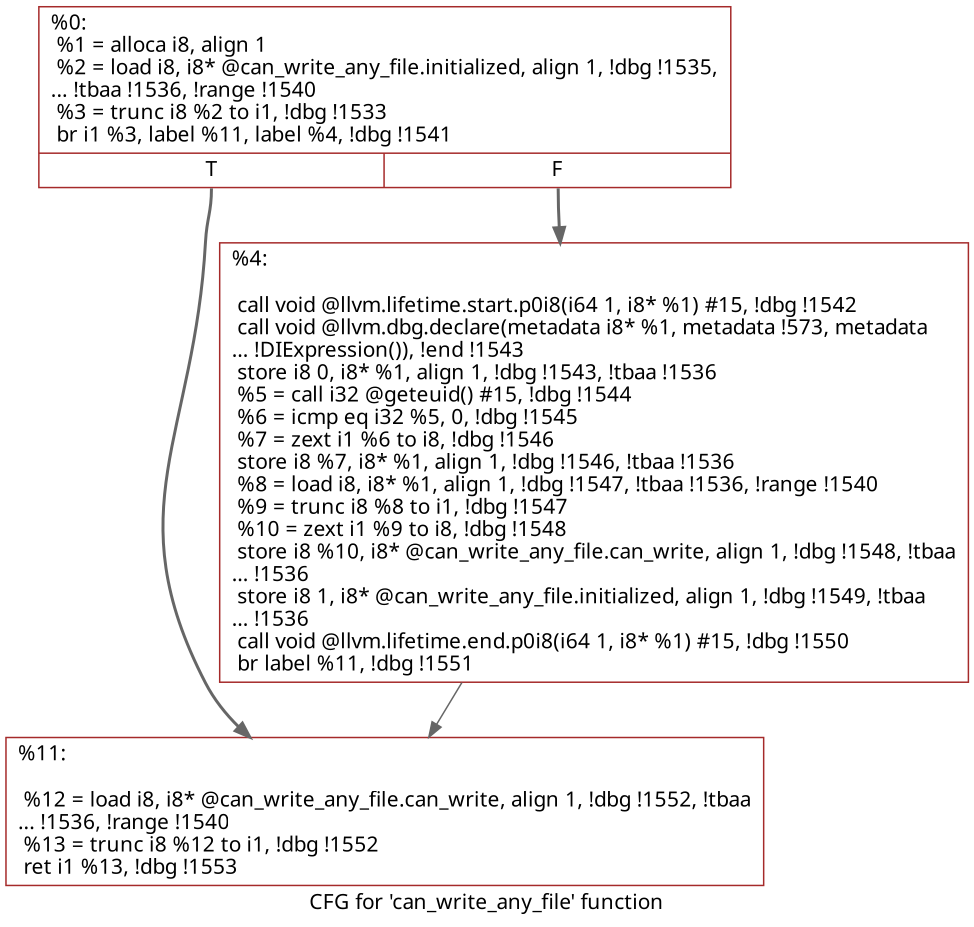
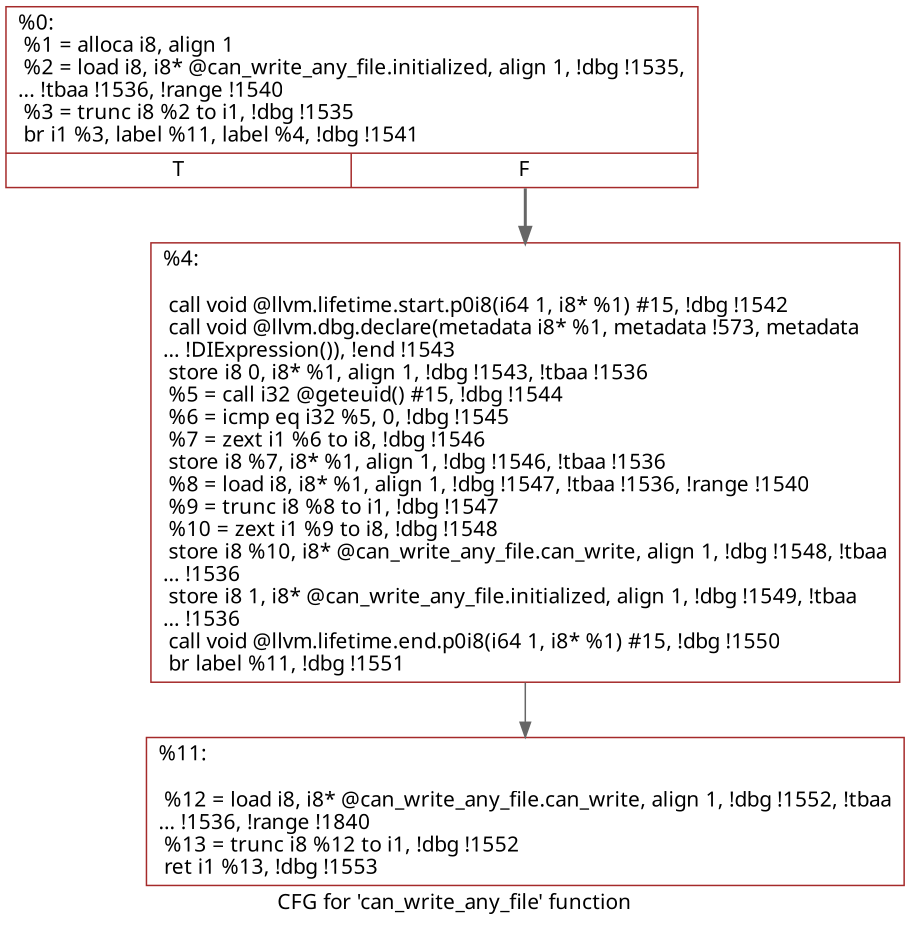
(220, 113) -> (187, 113)
(169, 465) -> none
(124, 823) -> (265, 823)
